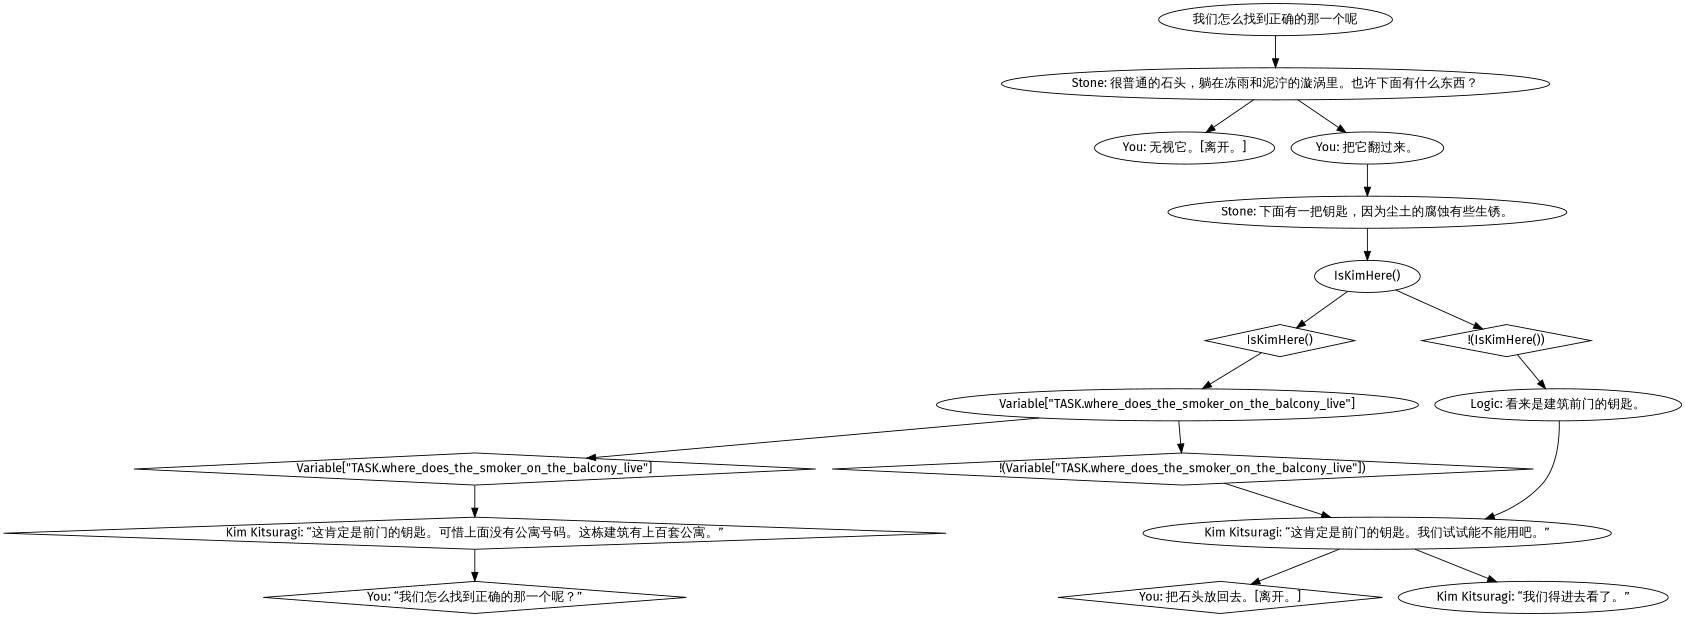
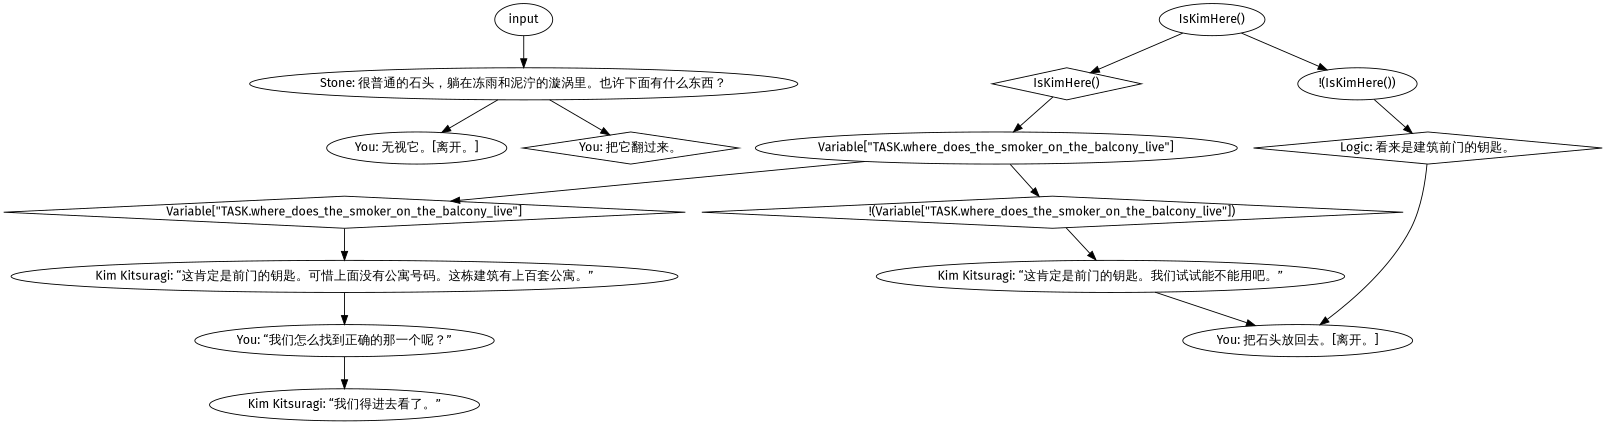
(1276, 20) -> (524, 20)
(1367, 148) -> (631, 148)
(1367, 212) -> none
(1506, 341) -> (1357, 84)
(1558, 405) -> (1428, 148)
(1545, 481) -> (1396, 253)
(475, 533) -> (345, 276)
(1452, 564) -> (345, 368)
(475, 597) -> (345, 341)
(1220, 597) -> (1298, 341)
